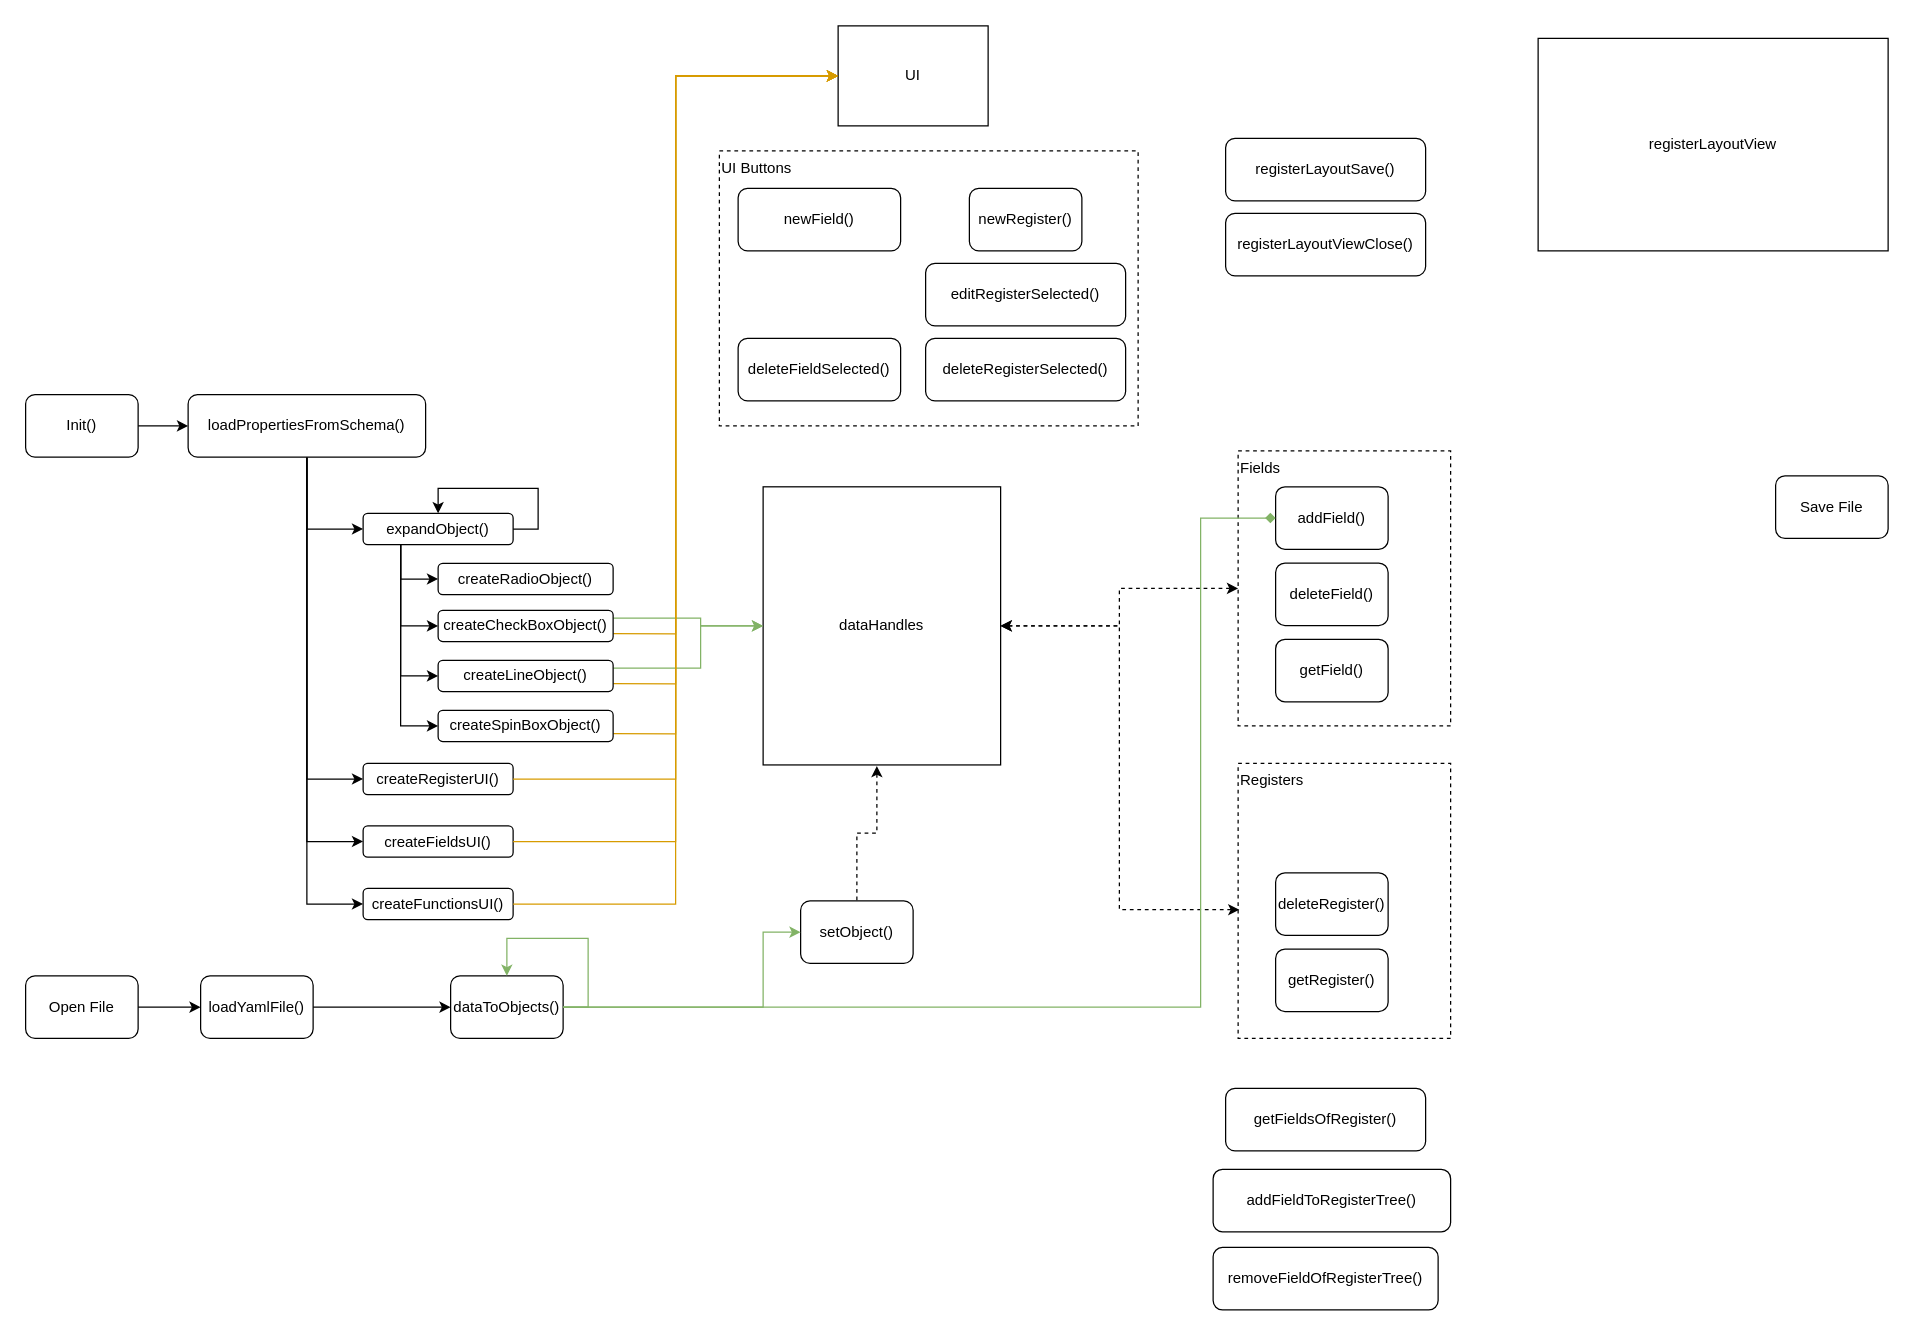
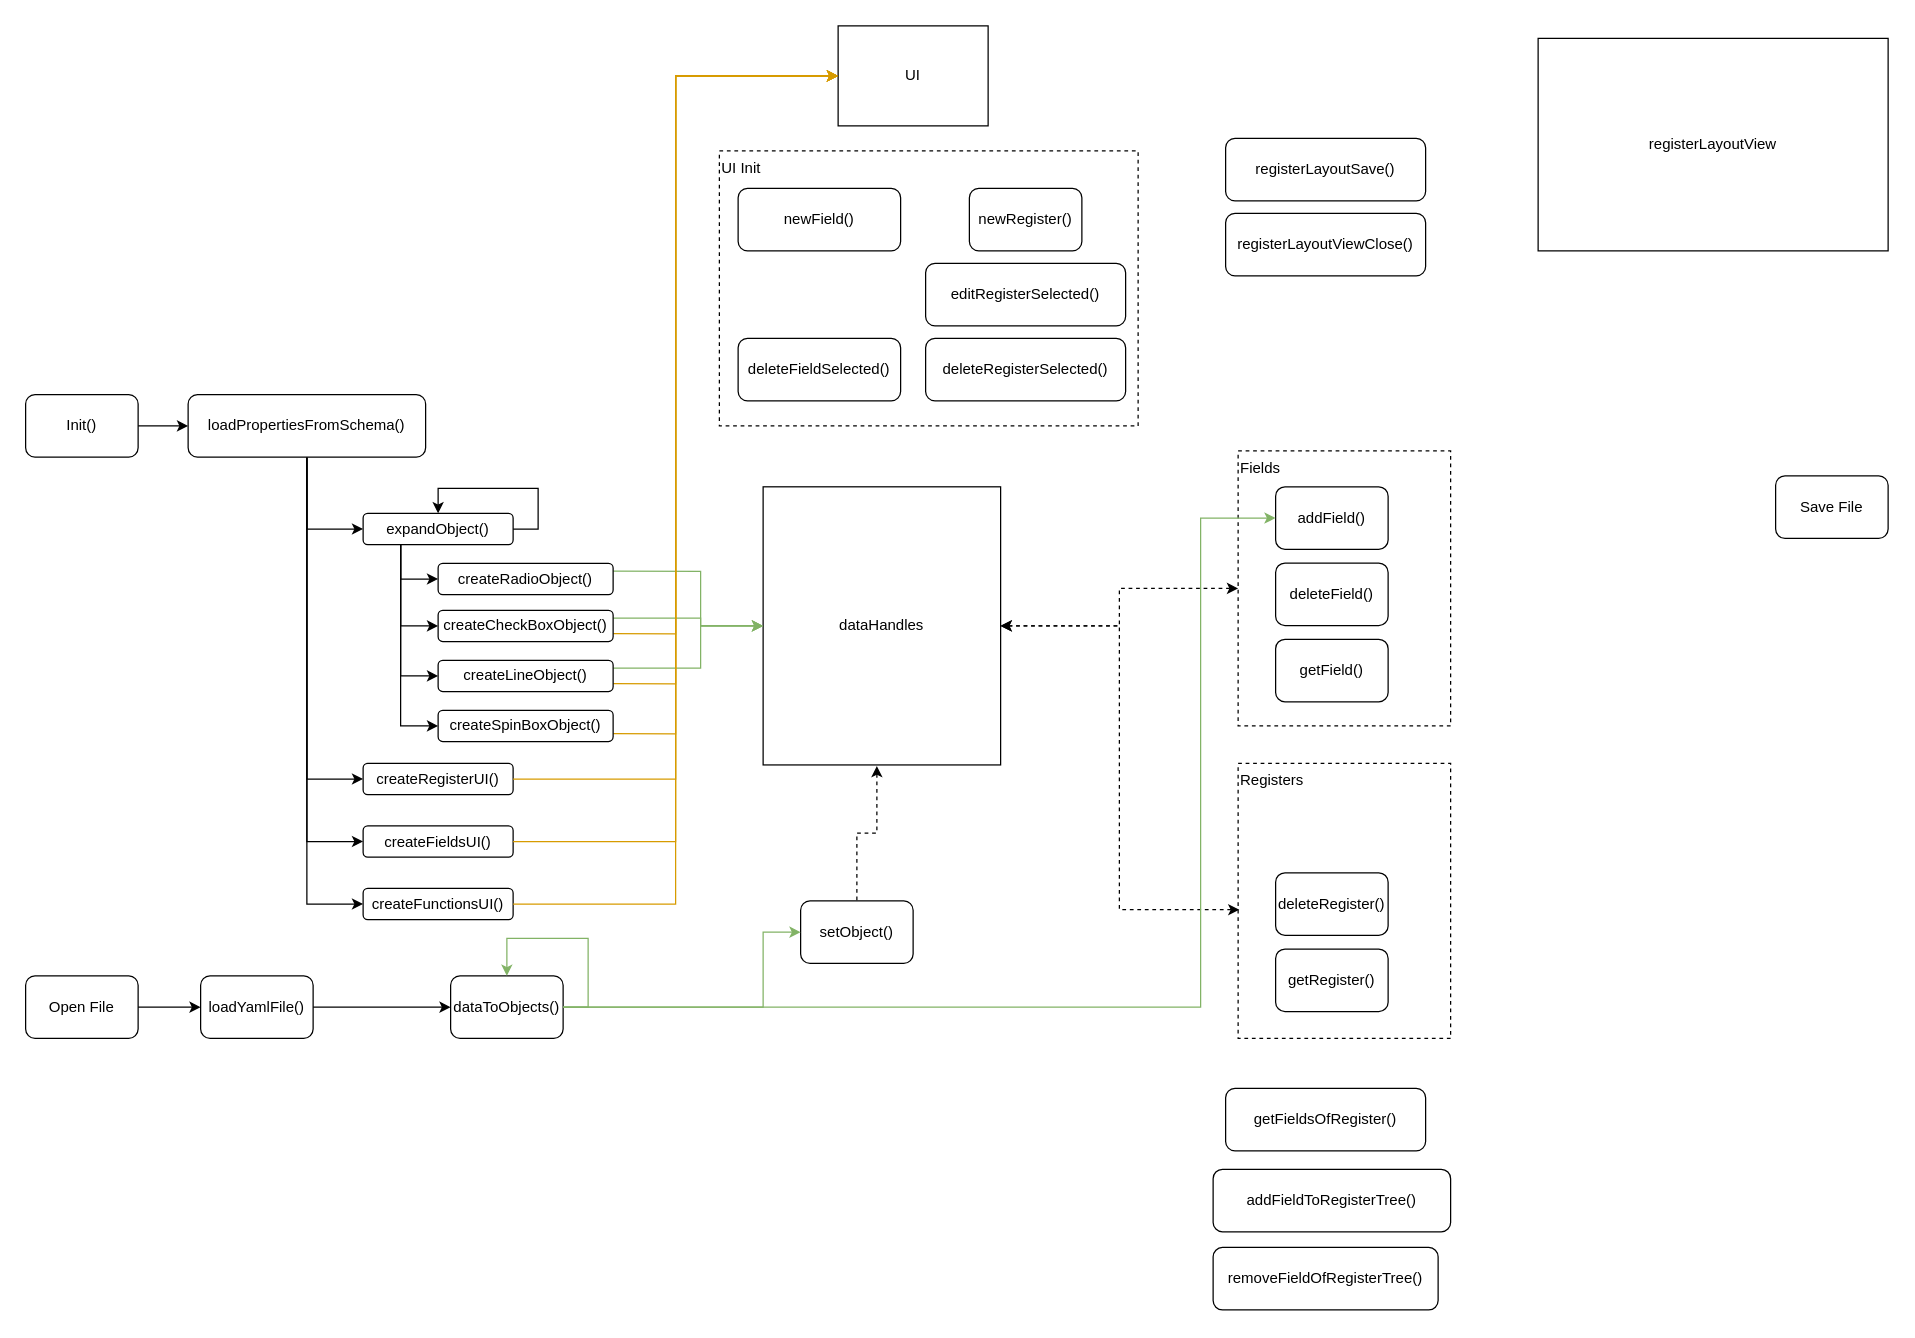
(762, 168) -> (747, 168)
(1265, 518) -> (1266, 518)
none -> (678, 571)
